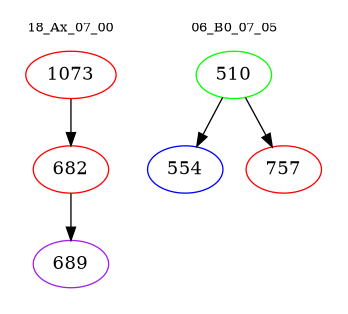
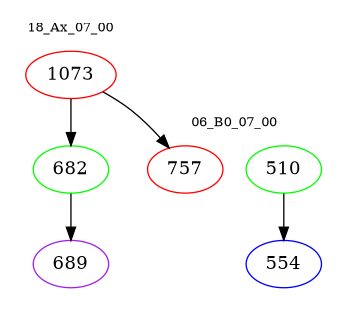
(235, 28) -> (235, 123)
(256, 116) -> (145, 122)
(71, 169) -> (71, 169)
